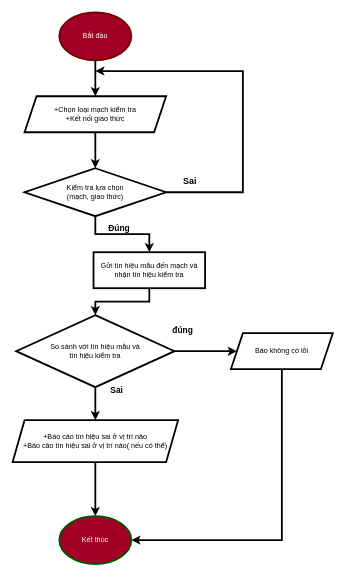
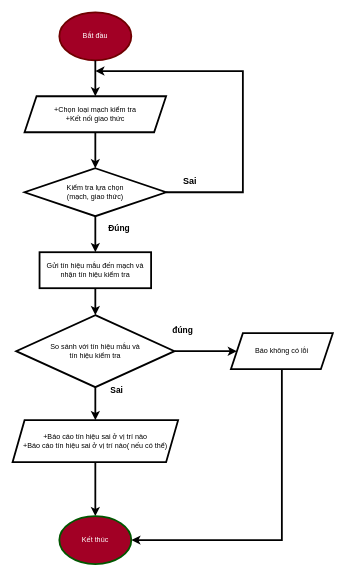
(149, 270) -> (95, 270)
